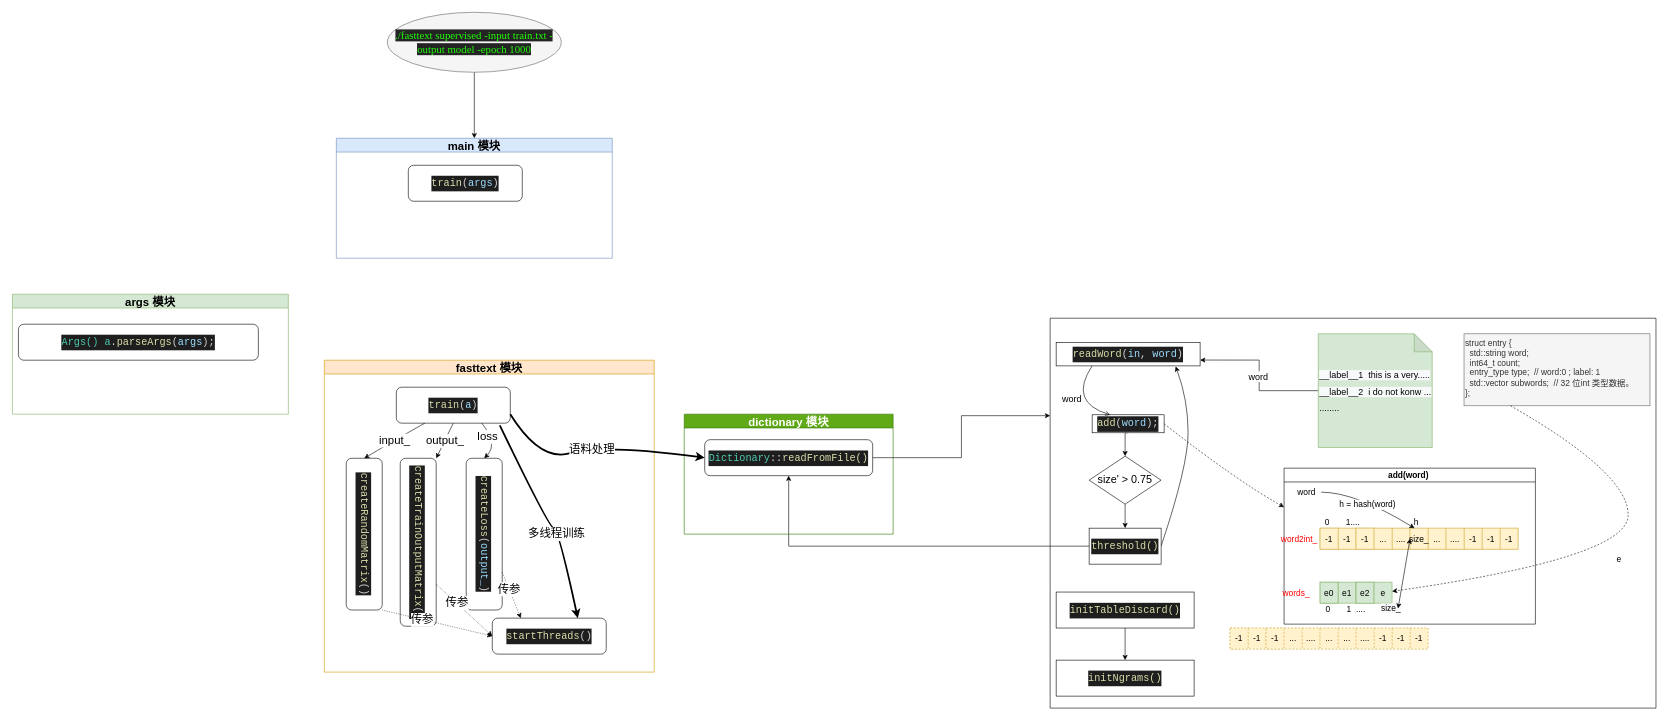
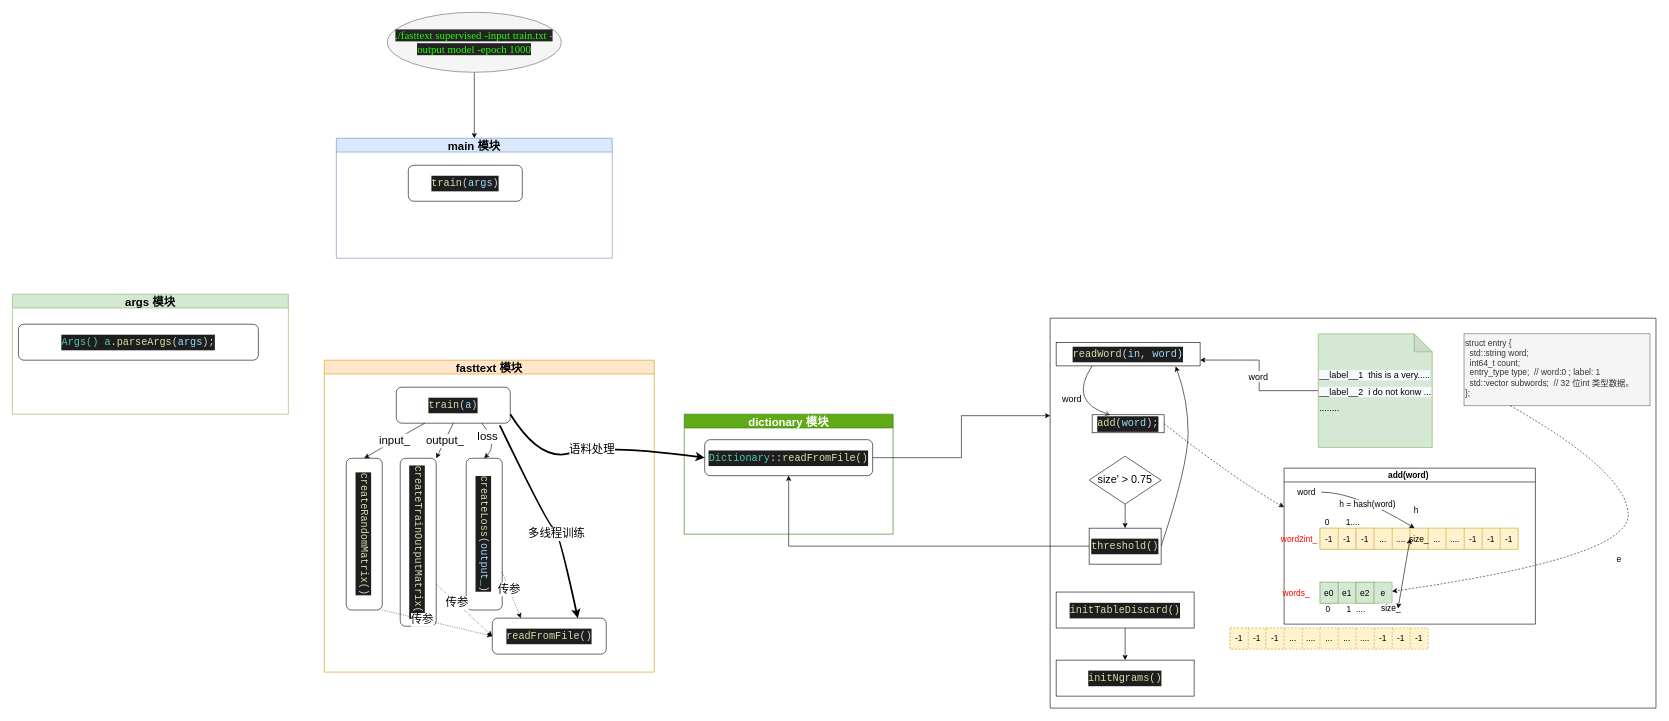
(1125, 450) -> none
(1416, 522) -> (1416, 510)
(549, 636) -> (549, 636)
